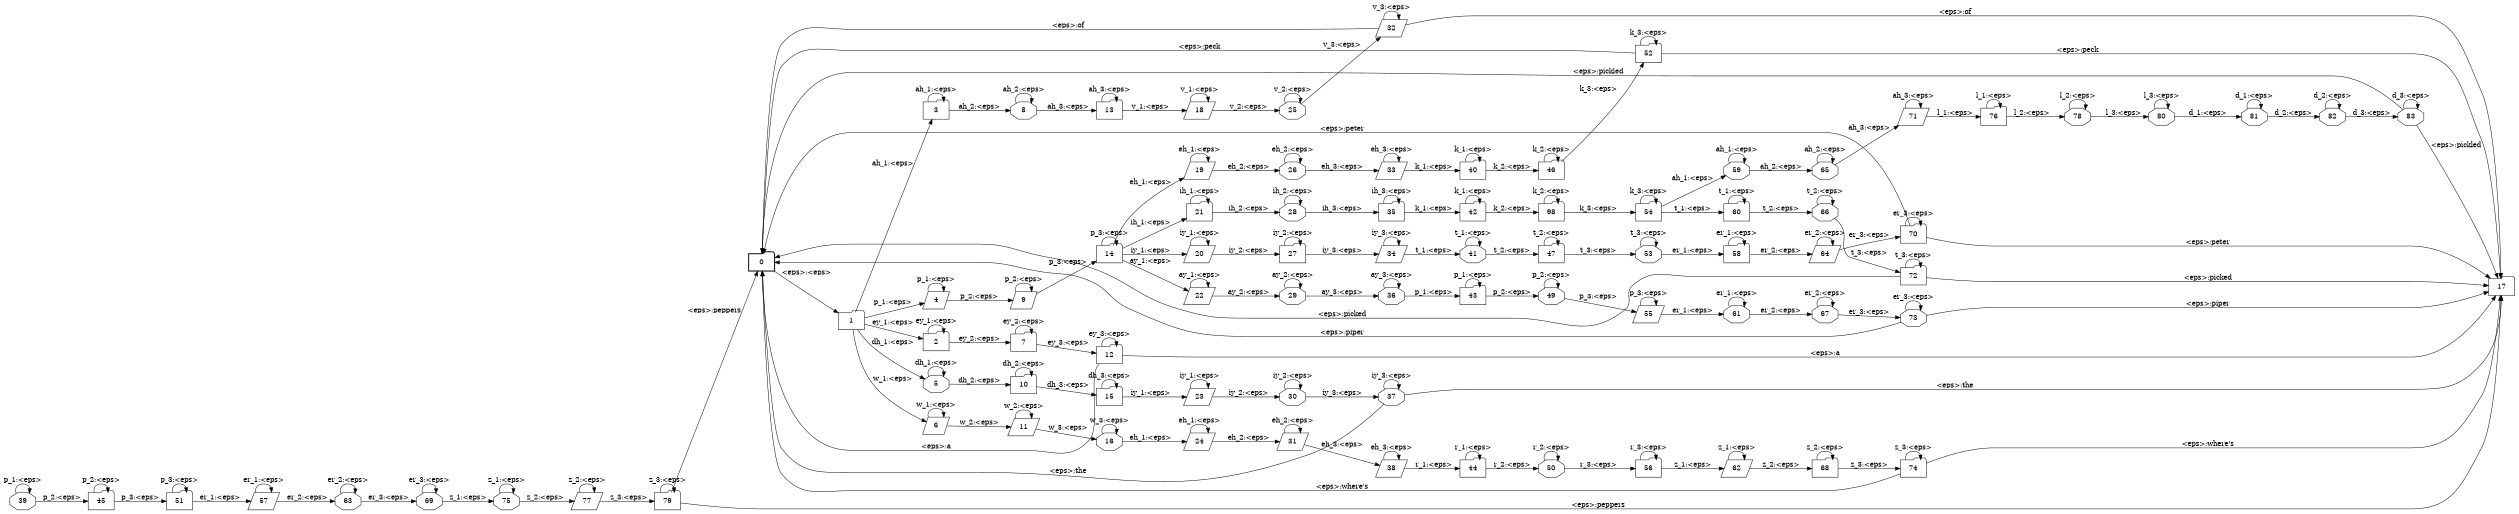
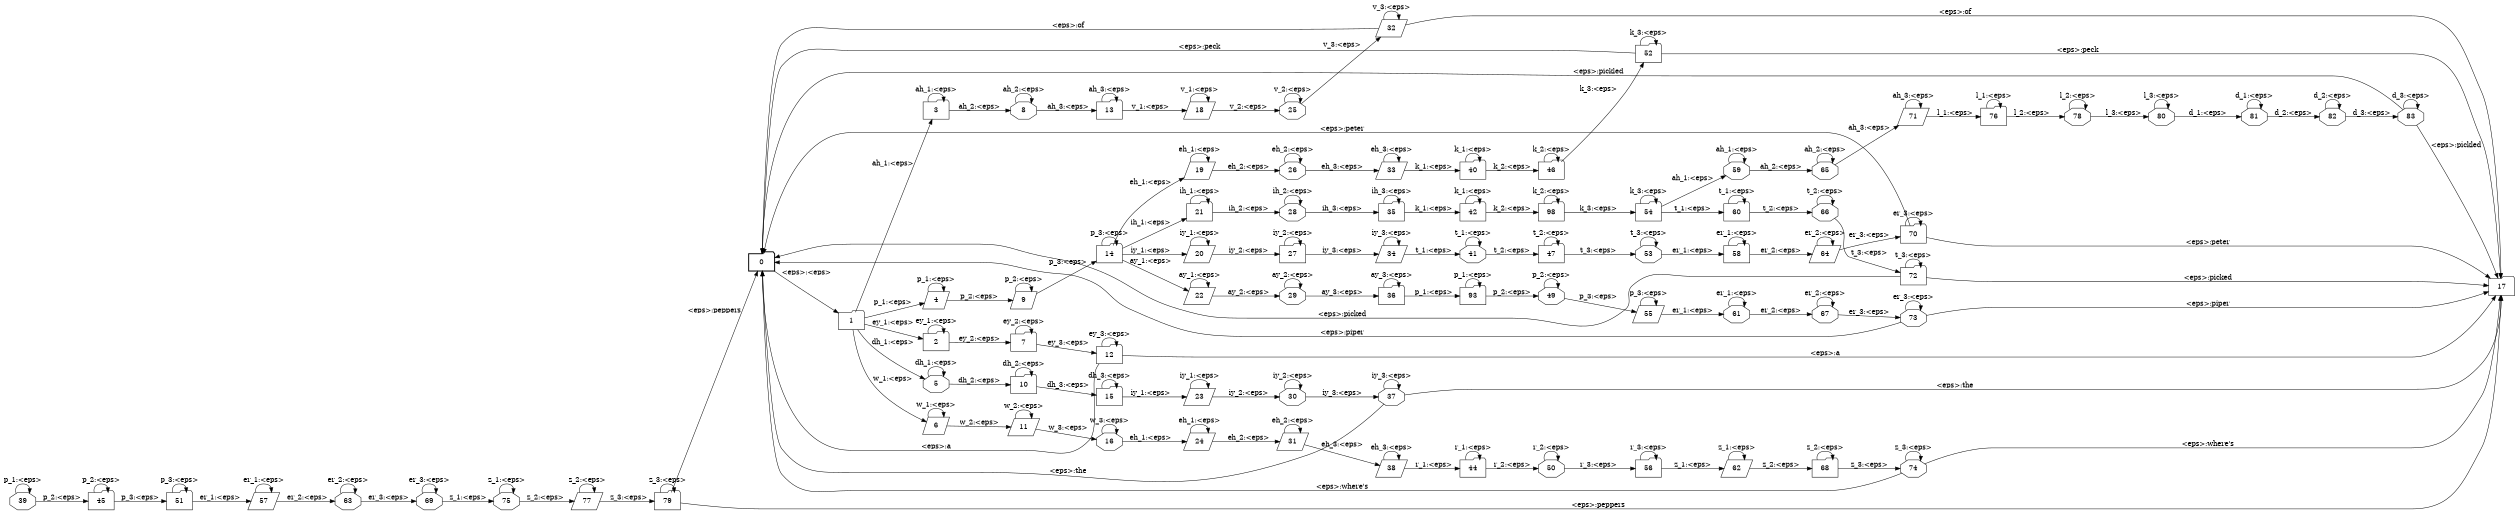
(1392, 296) -> (1392, 296)
(1473, 296) -> (1473, 296)
(1913, 469) -> (1913, 469)
